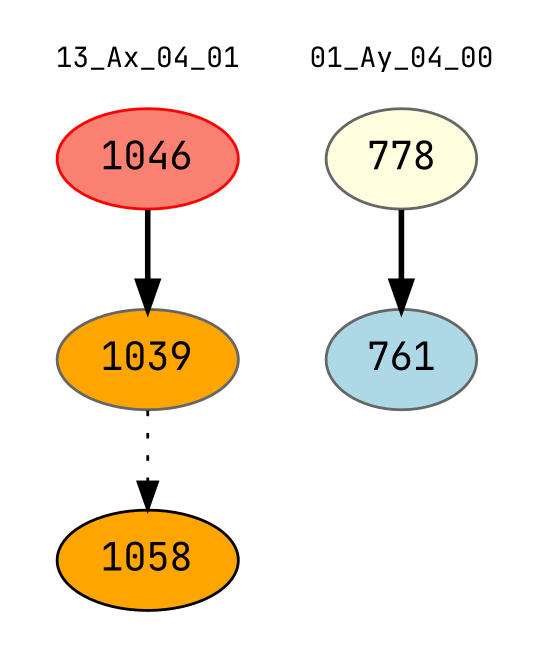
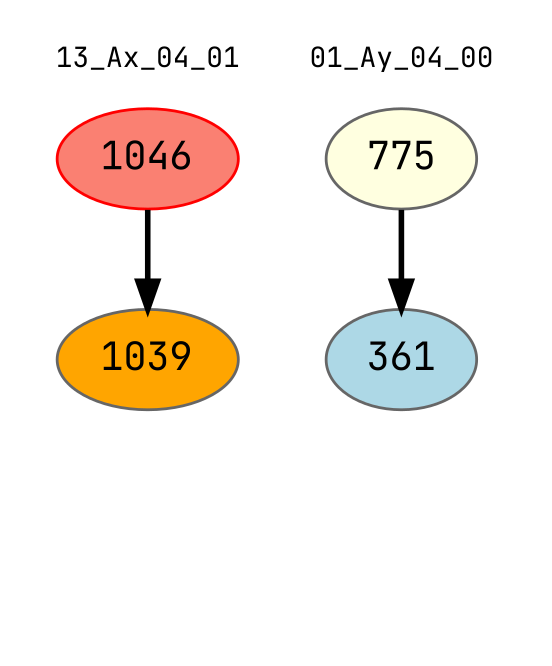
(401, 159) -> (401, 159)
(401, 360) -> (401, 360)
(148, 560) -> none
